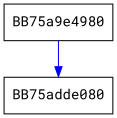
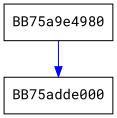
(58, 96) -> (58, 96)
